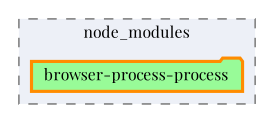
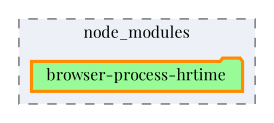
(137, 76) -> (137, 76)
